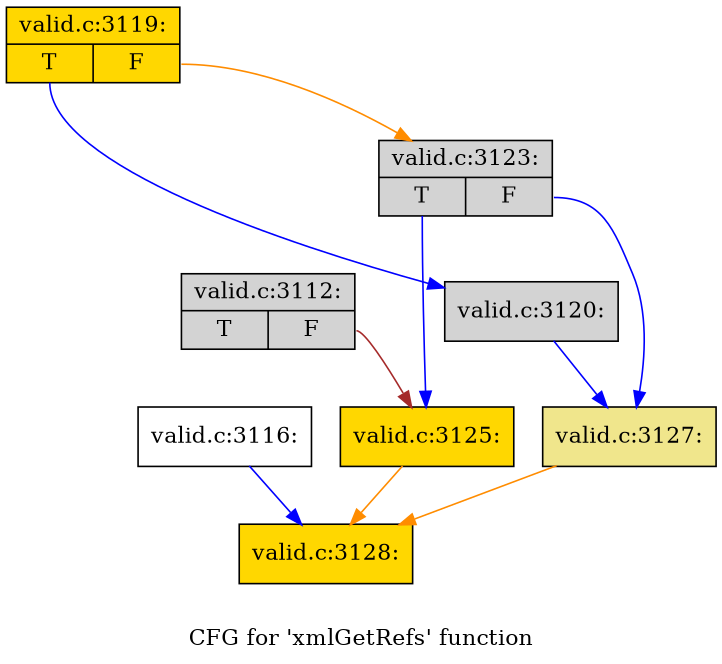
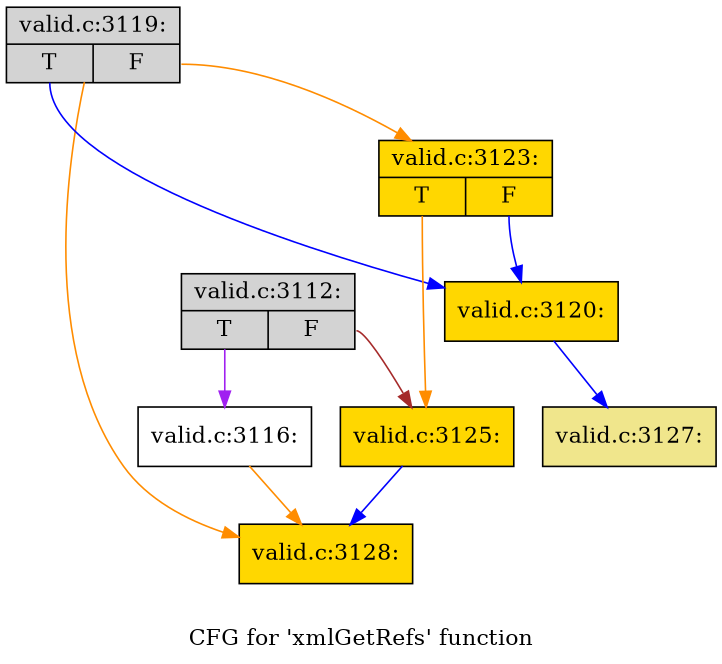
(93, 45) -> (93, 45)
(466, 178) -> (466, 178)
(633, 274) -> (511, 242)
(423, 304) -> (423, 304)
(531, 311) -> (531, 311)
none -> (225, 370)
(270, 489) -> (270, 489)
(382, 489) -> (382, 489)
(486, 492) -> (74, 339)
